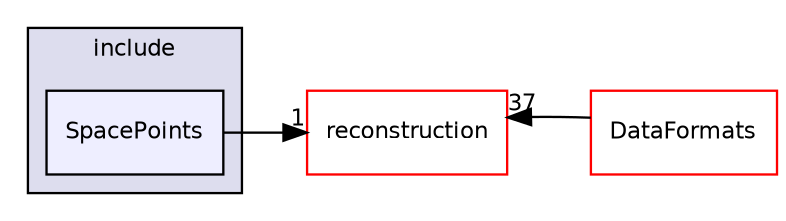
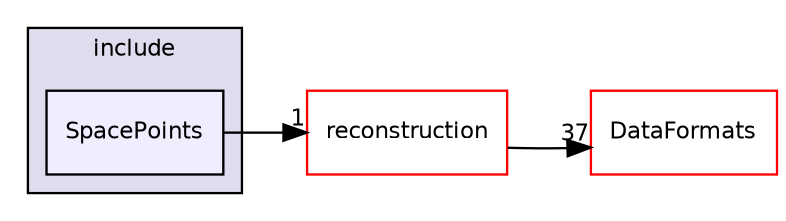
(561, 117) -> (537, 148)
